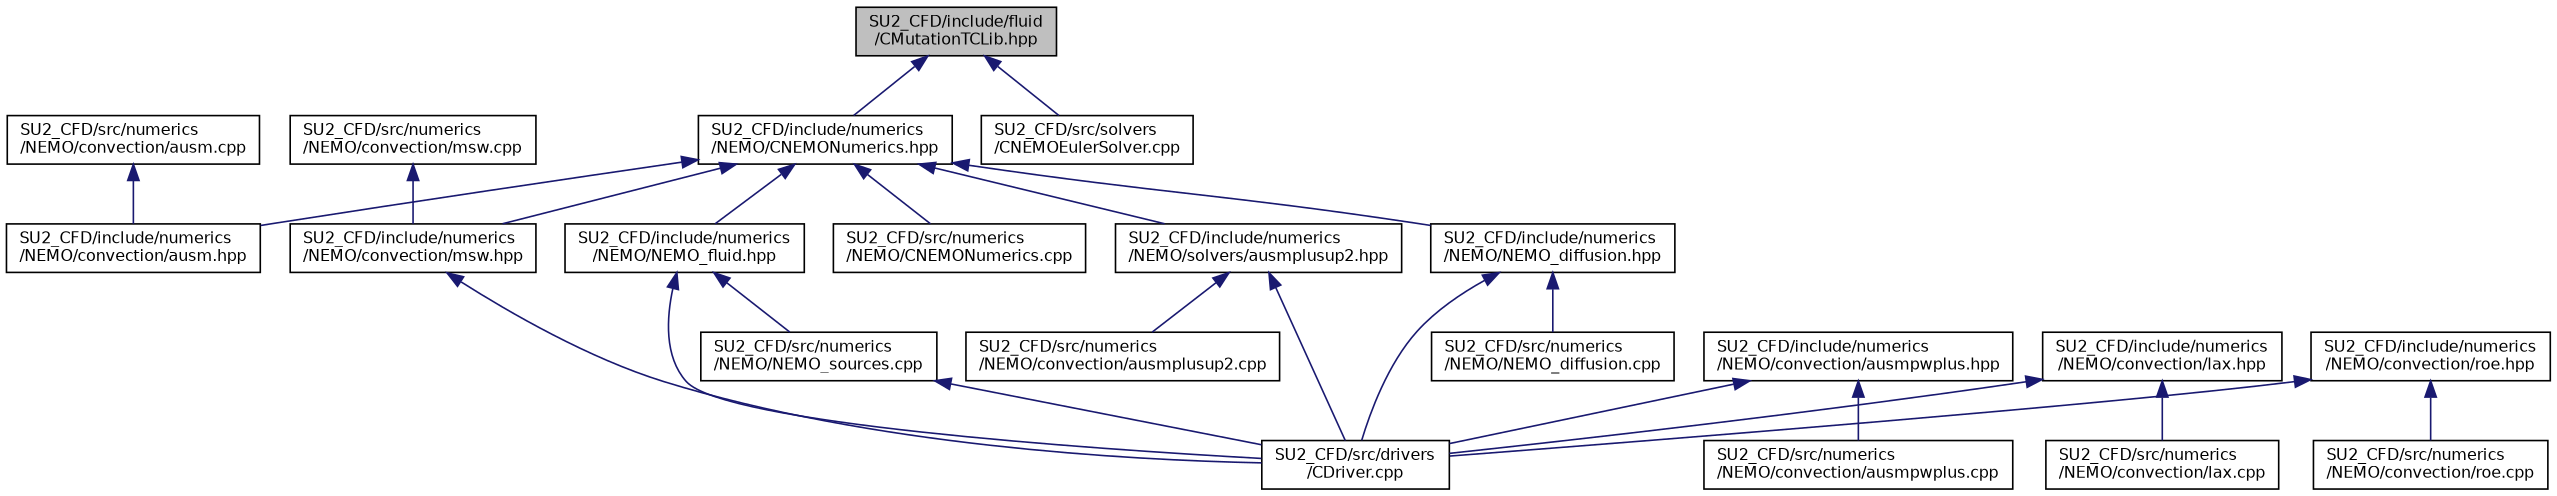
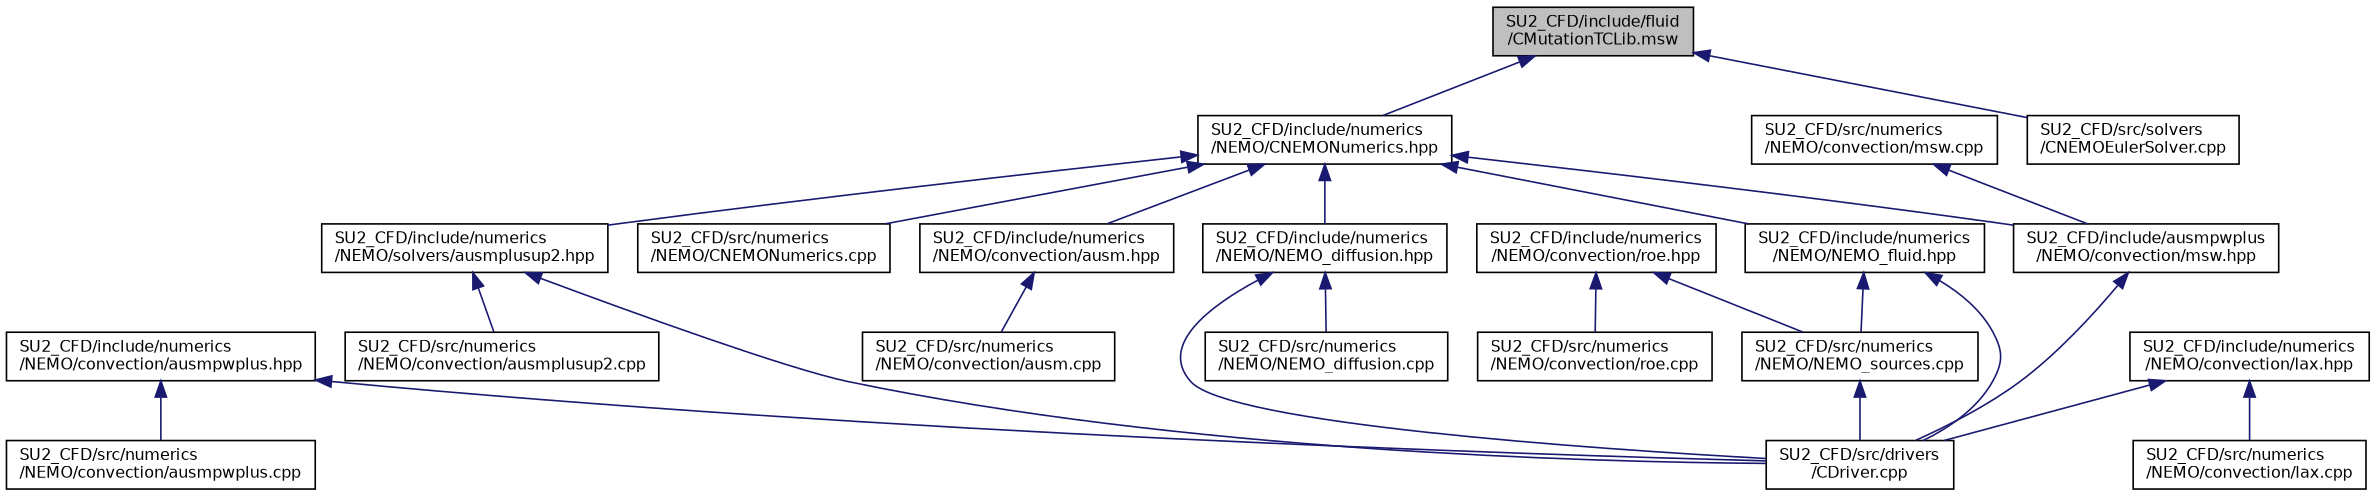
(956, 32) -> (1593, 32)
(133, 202) -> (1014, 309)
(413, 248) -> (2146, 248)
(1873, 422) -> (1736, 305)
